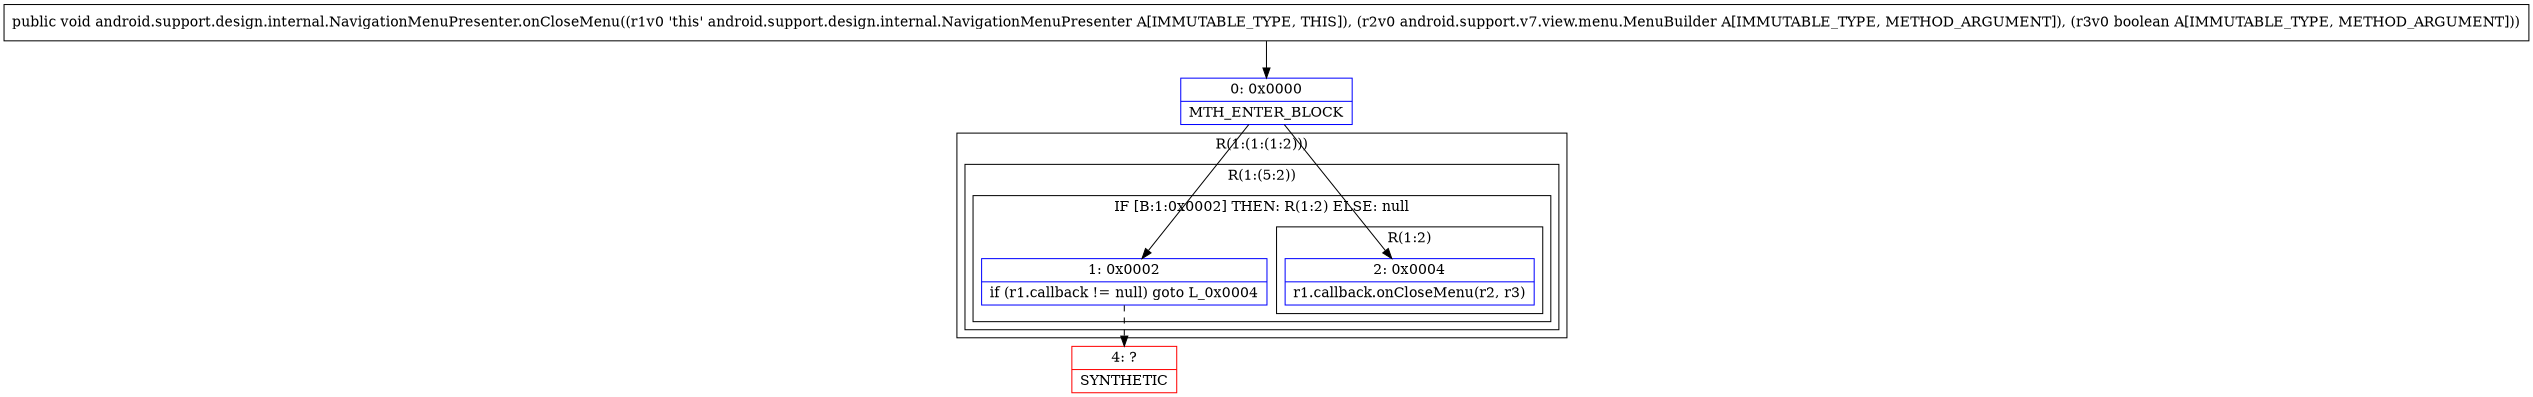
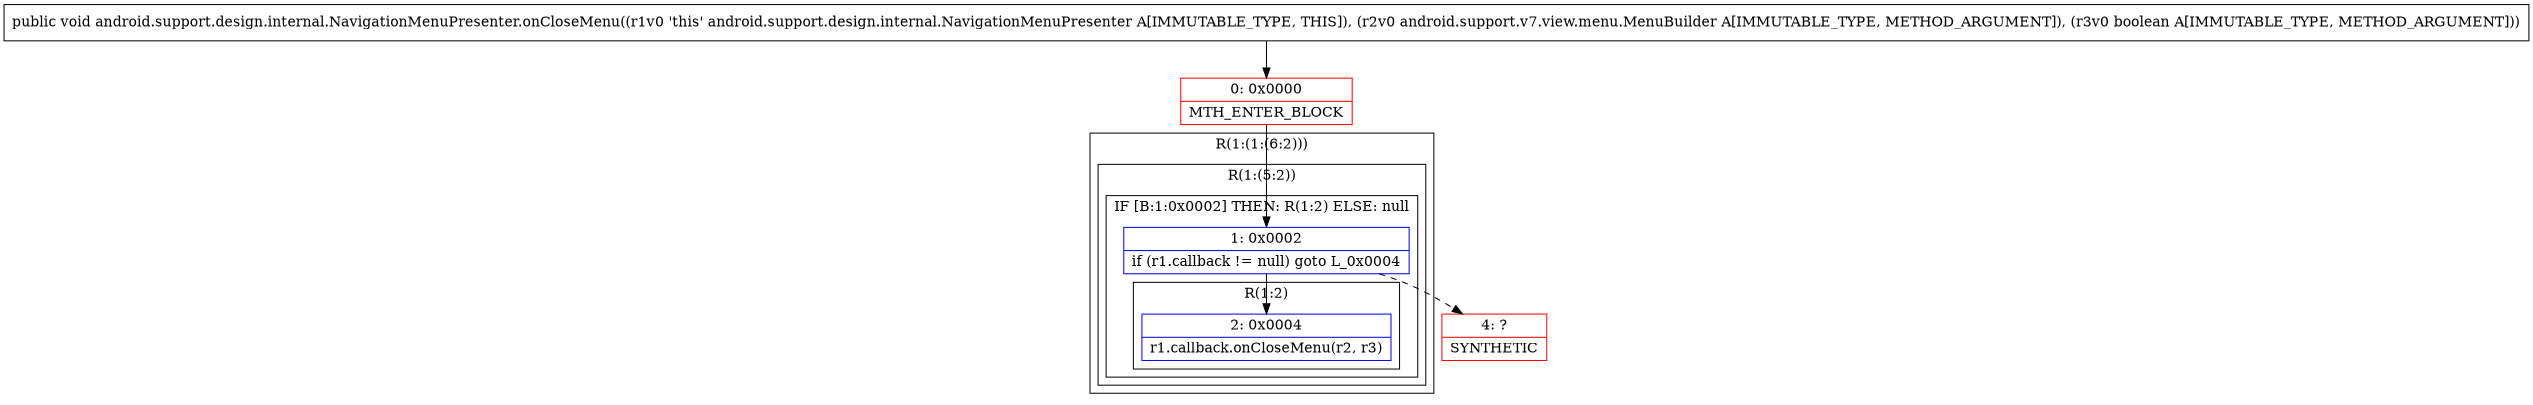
(1266, 101) -> (1266, 101)
(1262, 145) -> (1262, 145)
(1335, 188) -> (1266, 289)
